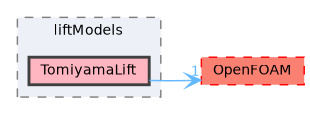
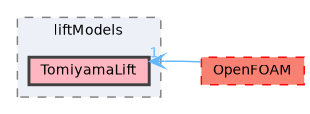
(170, 81) -> (183, 61)
